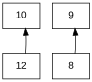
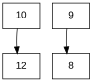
(26, 45) -> (17, 38)
(76, 45) -> (66, 38)
